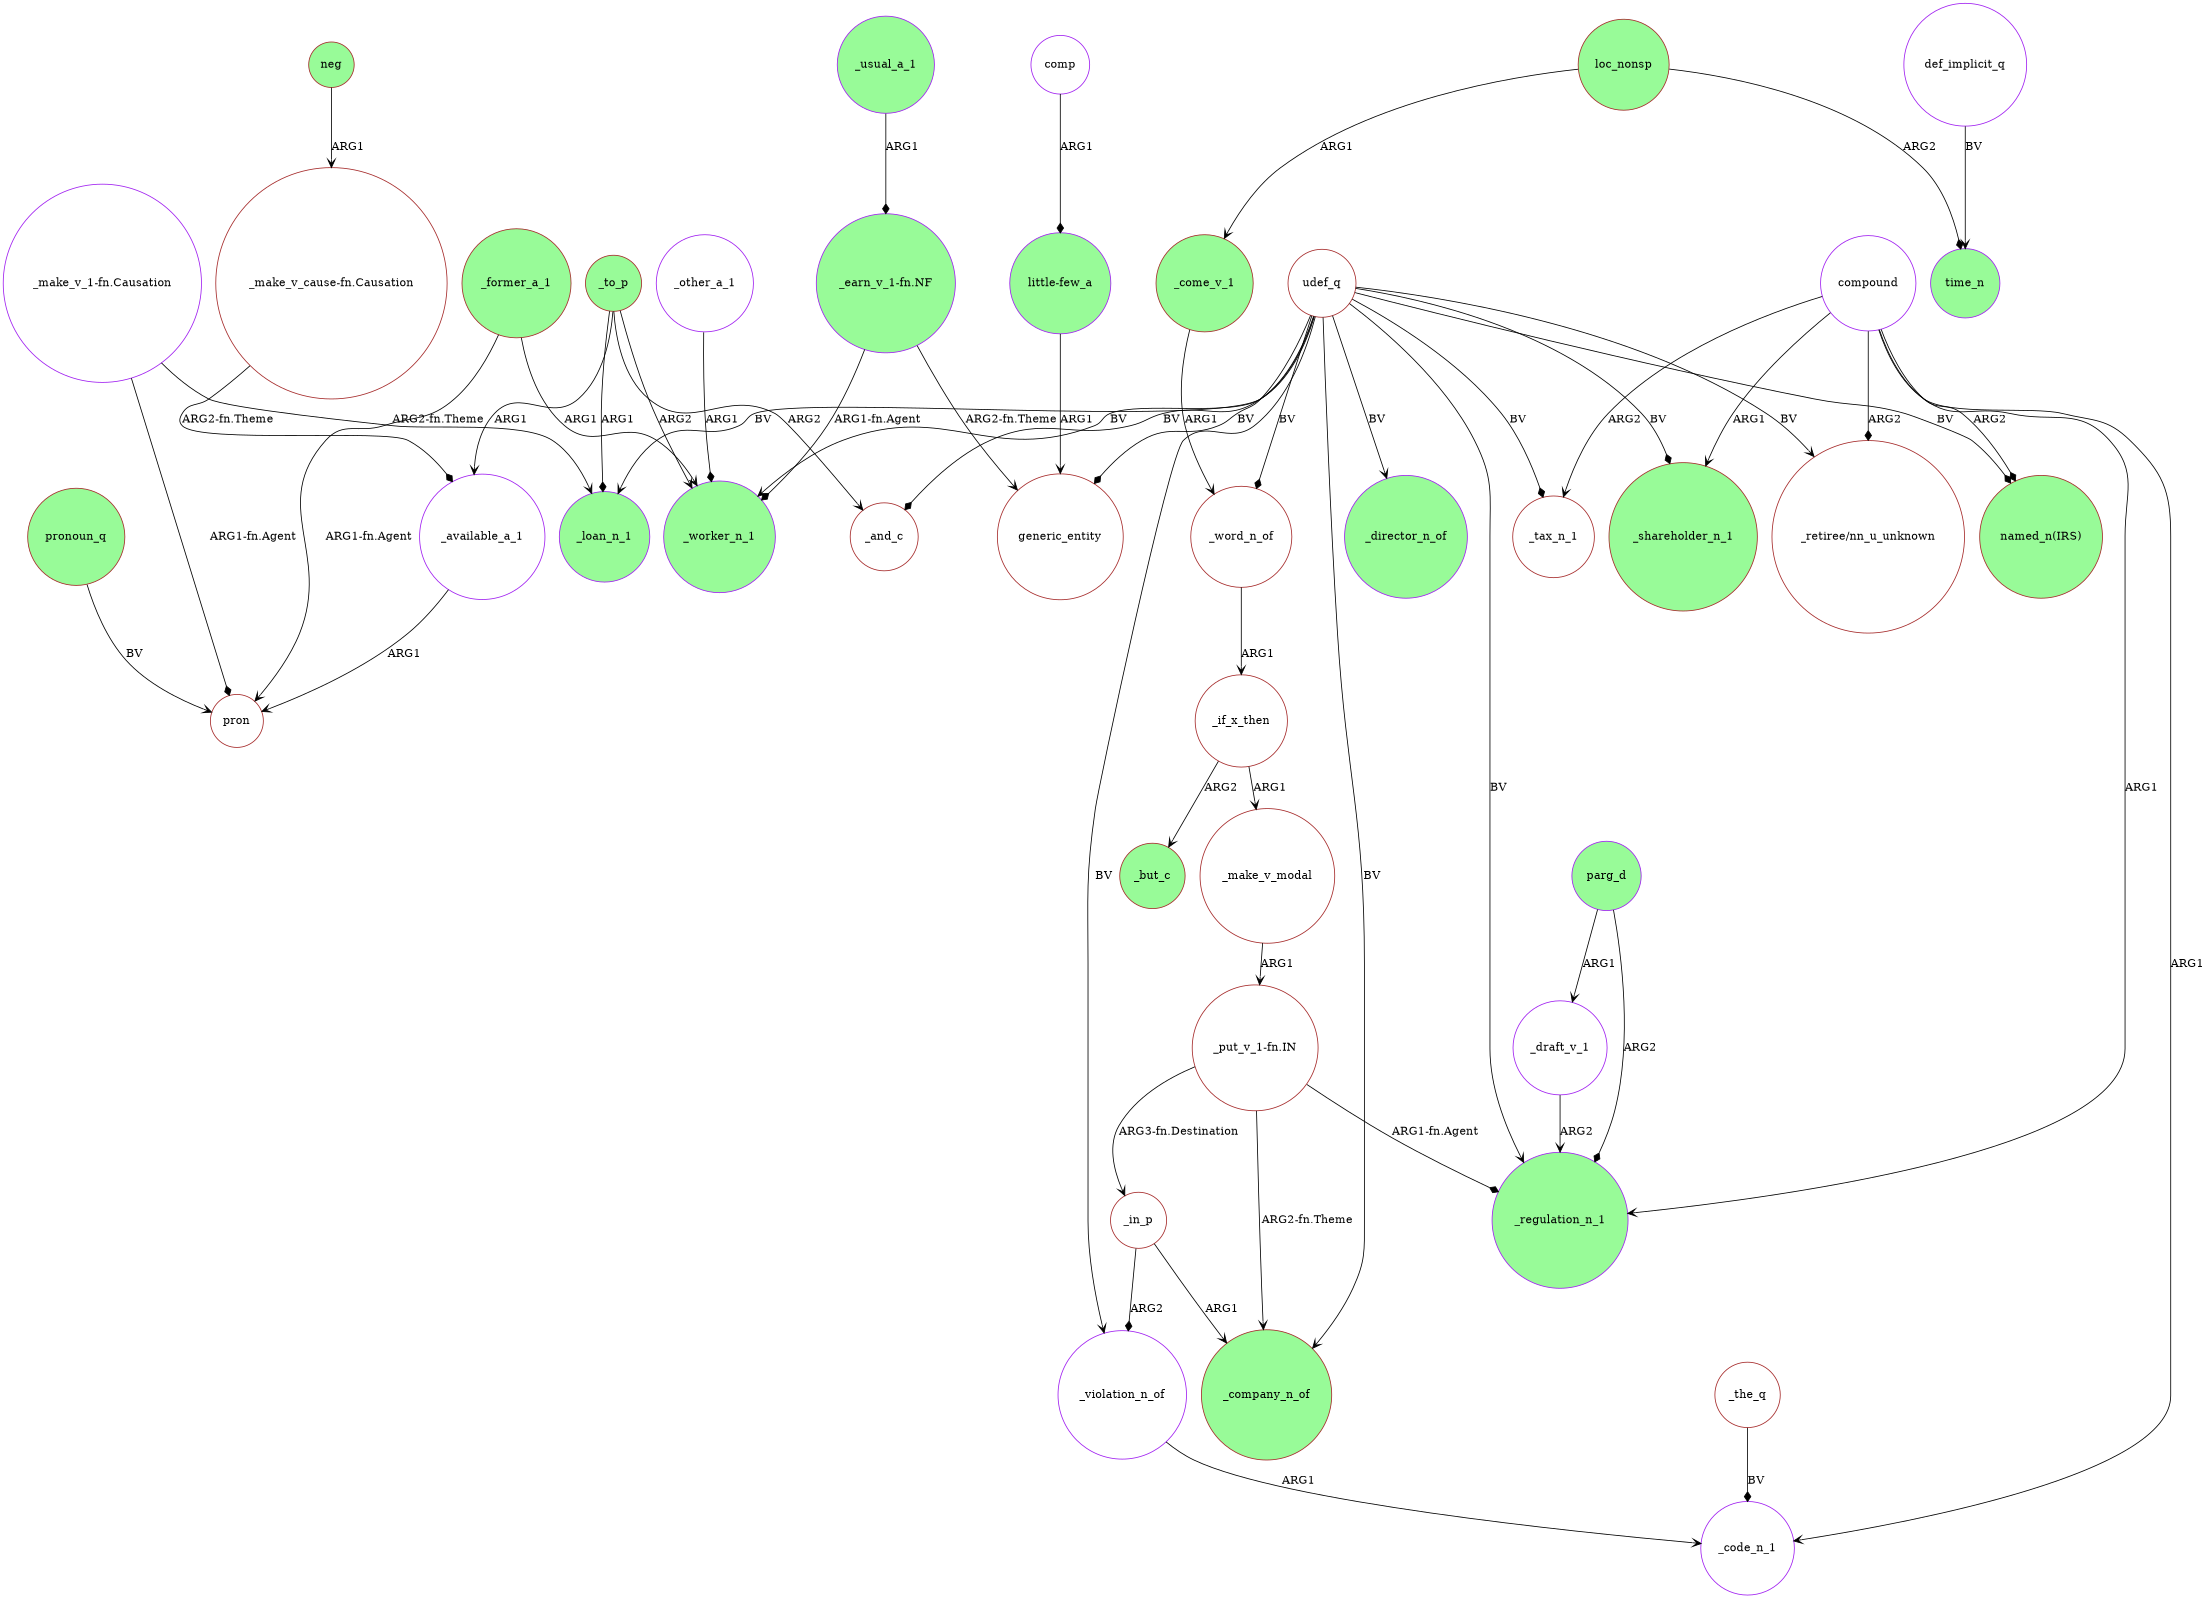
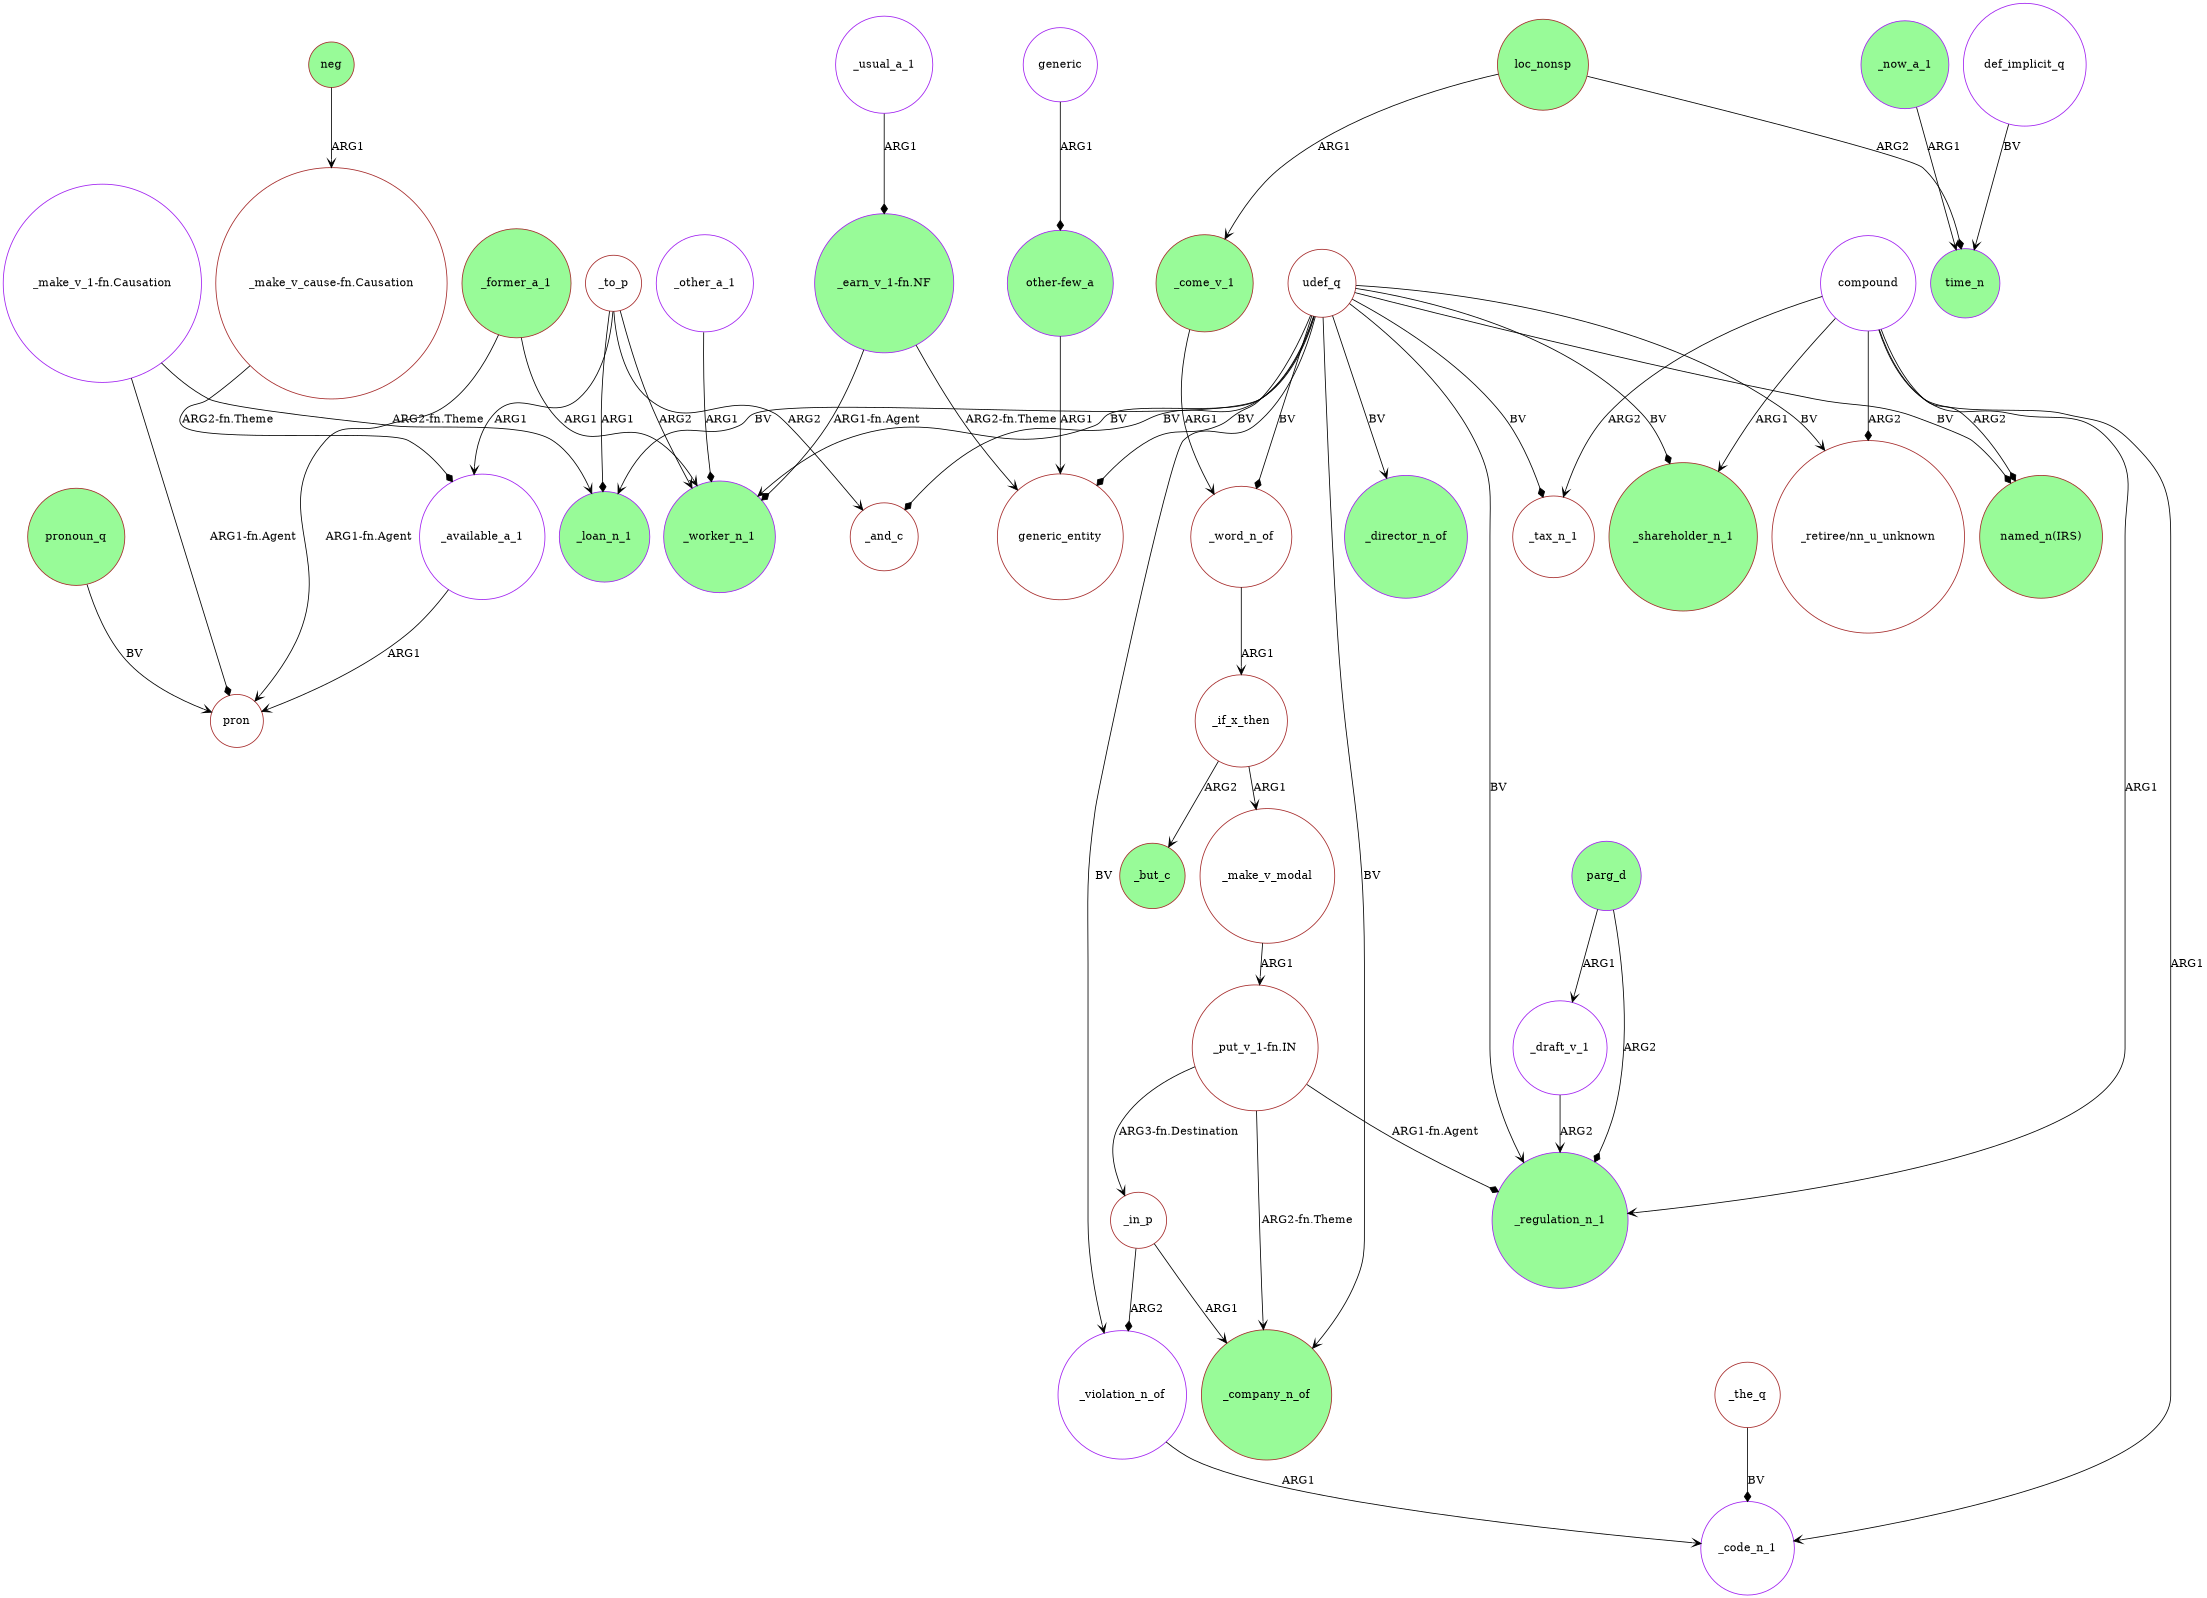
(886, 65) -> (884, 65)
(1060, 65) -> (1060, 65)
none -> (1905, 65)
(614, 283) -> (614, 283)
(1060, 283) -> (1060, 283)
